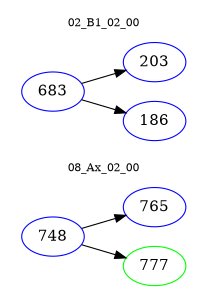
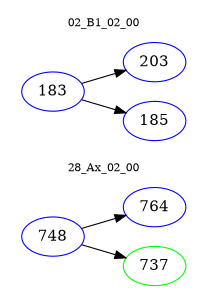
(53, 92) -> (53, 92)
(155, 121) -> (155, 121)
(104, 168) -> (104, 168)
(155, 207) -> (155, 207)
(155, 266) -> (155, 266)
